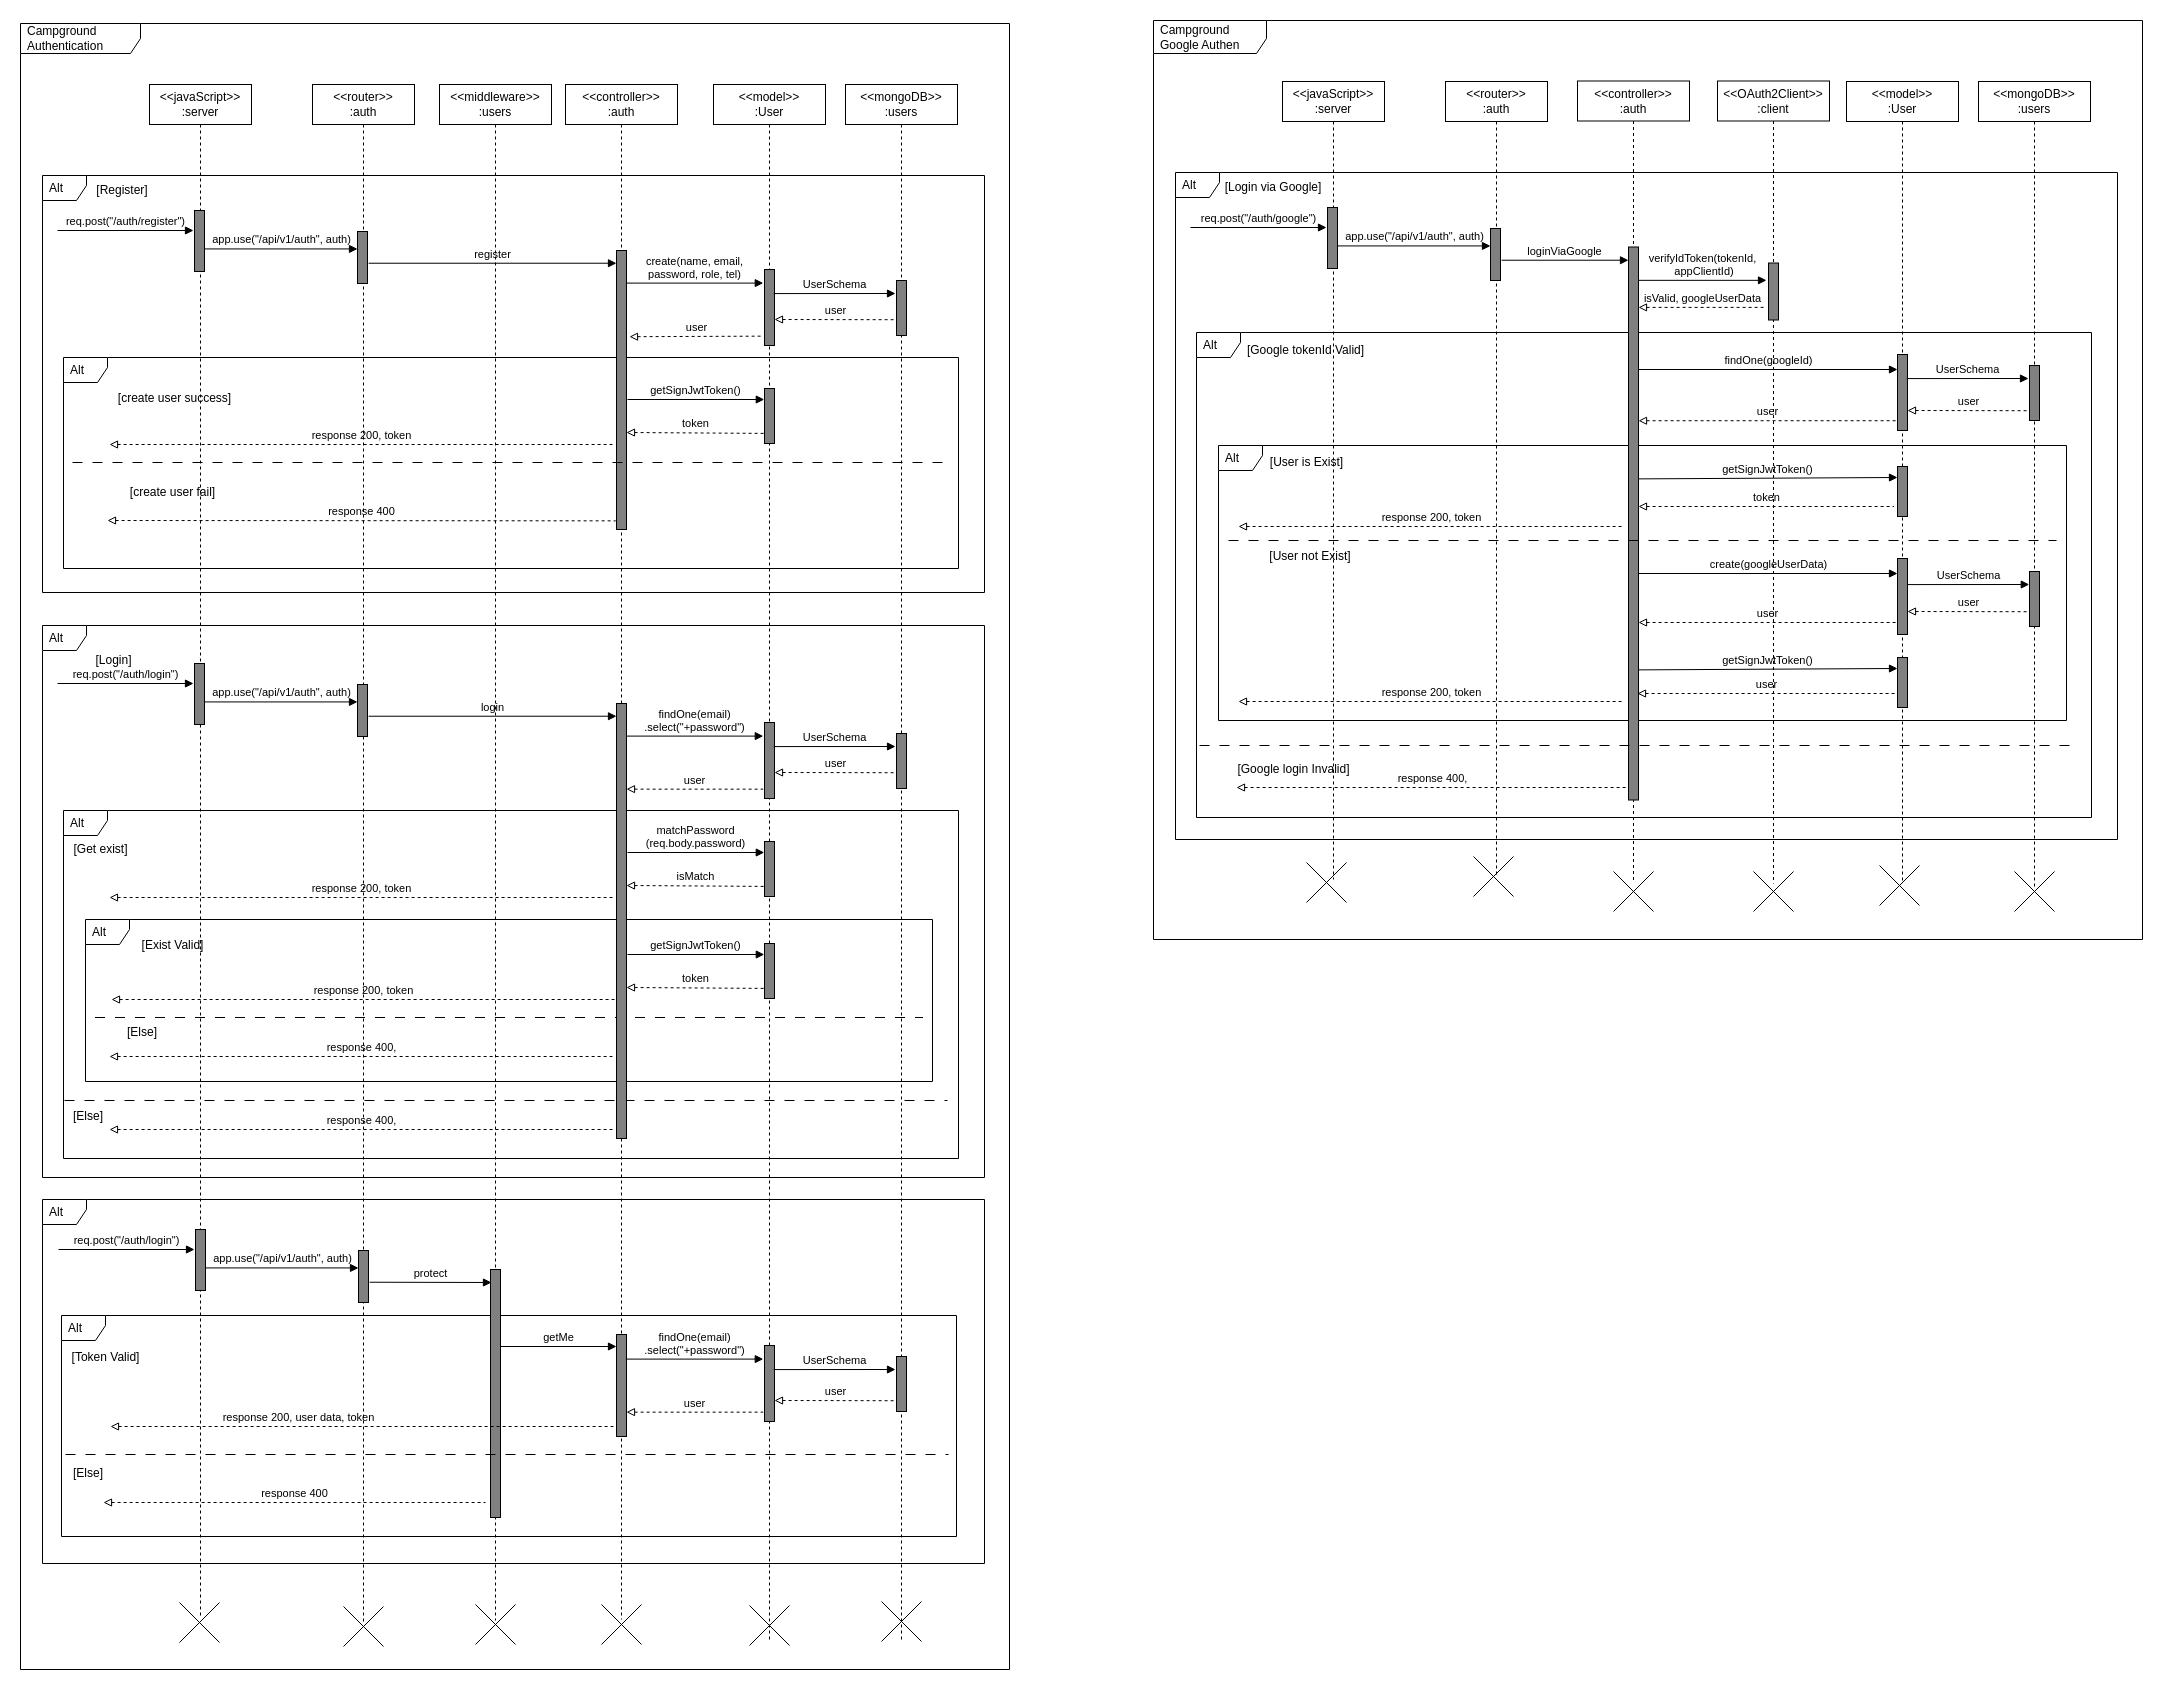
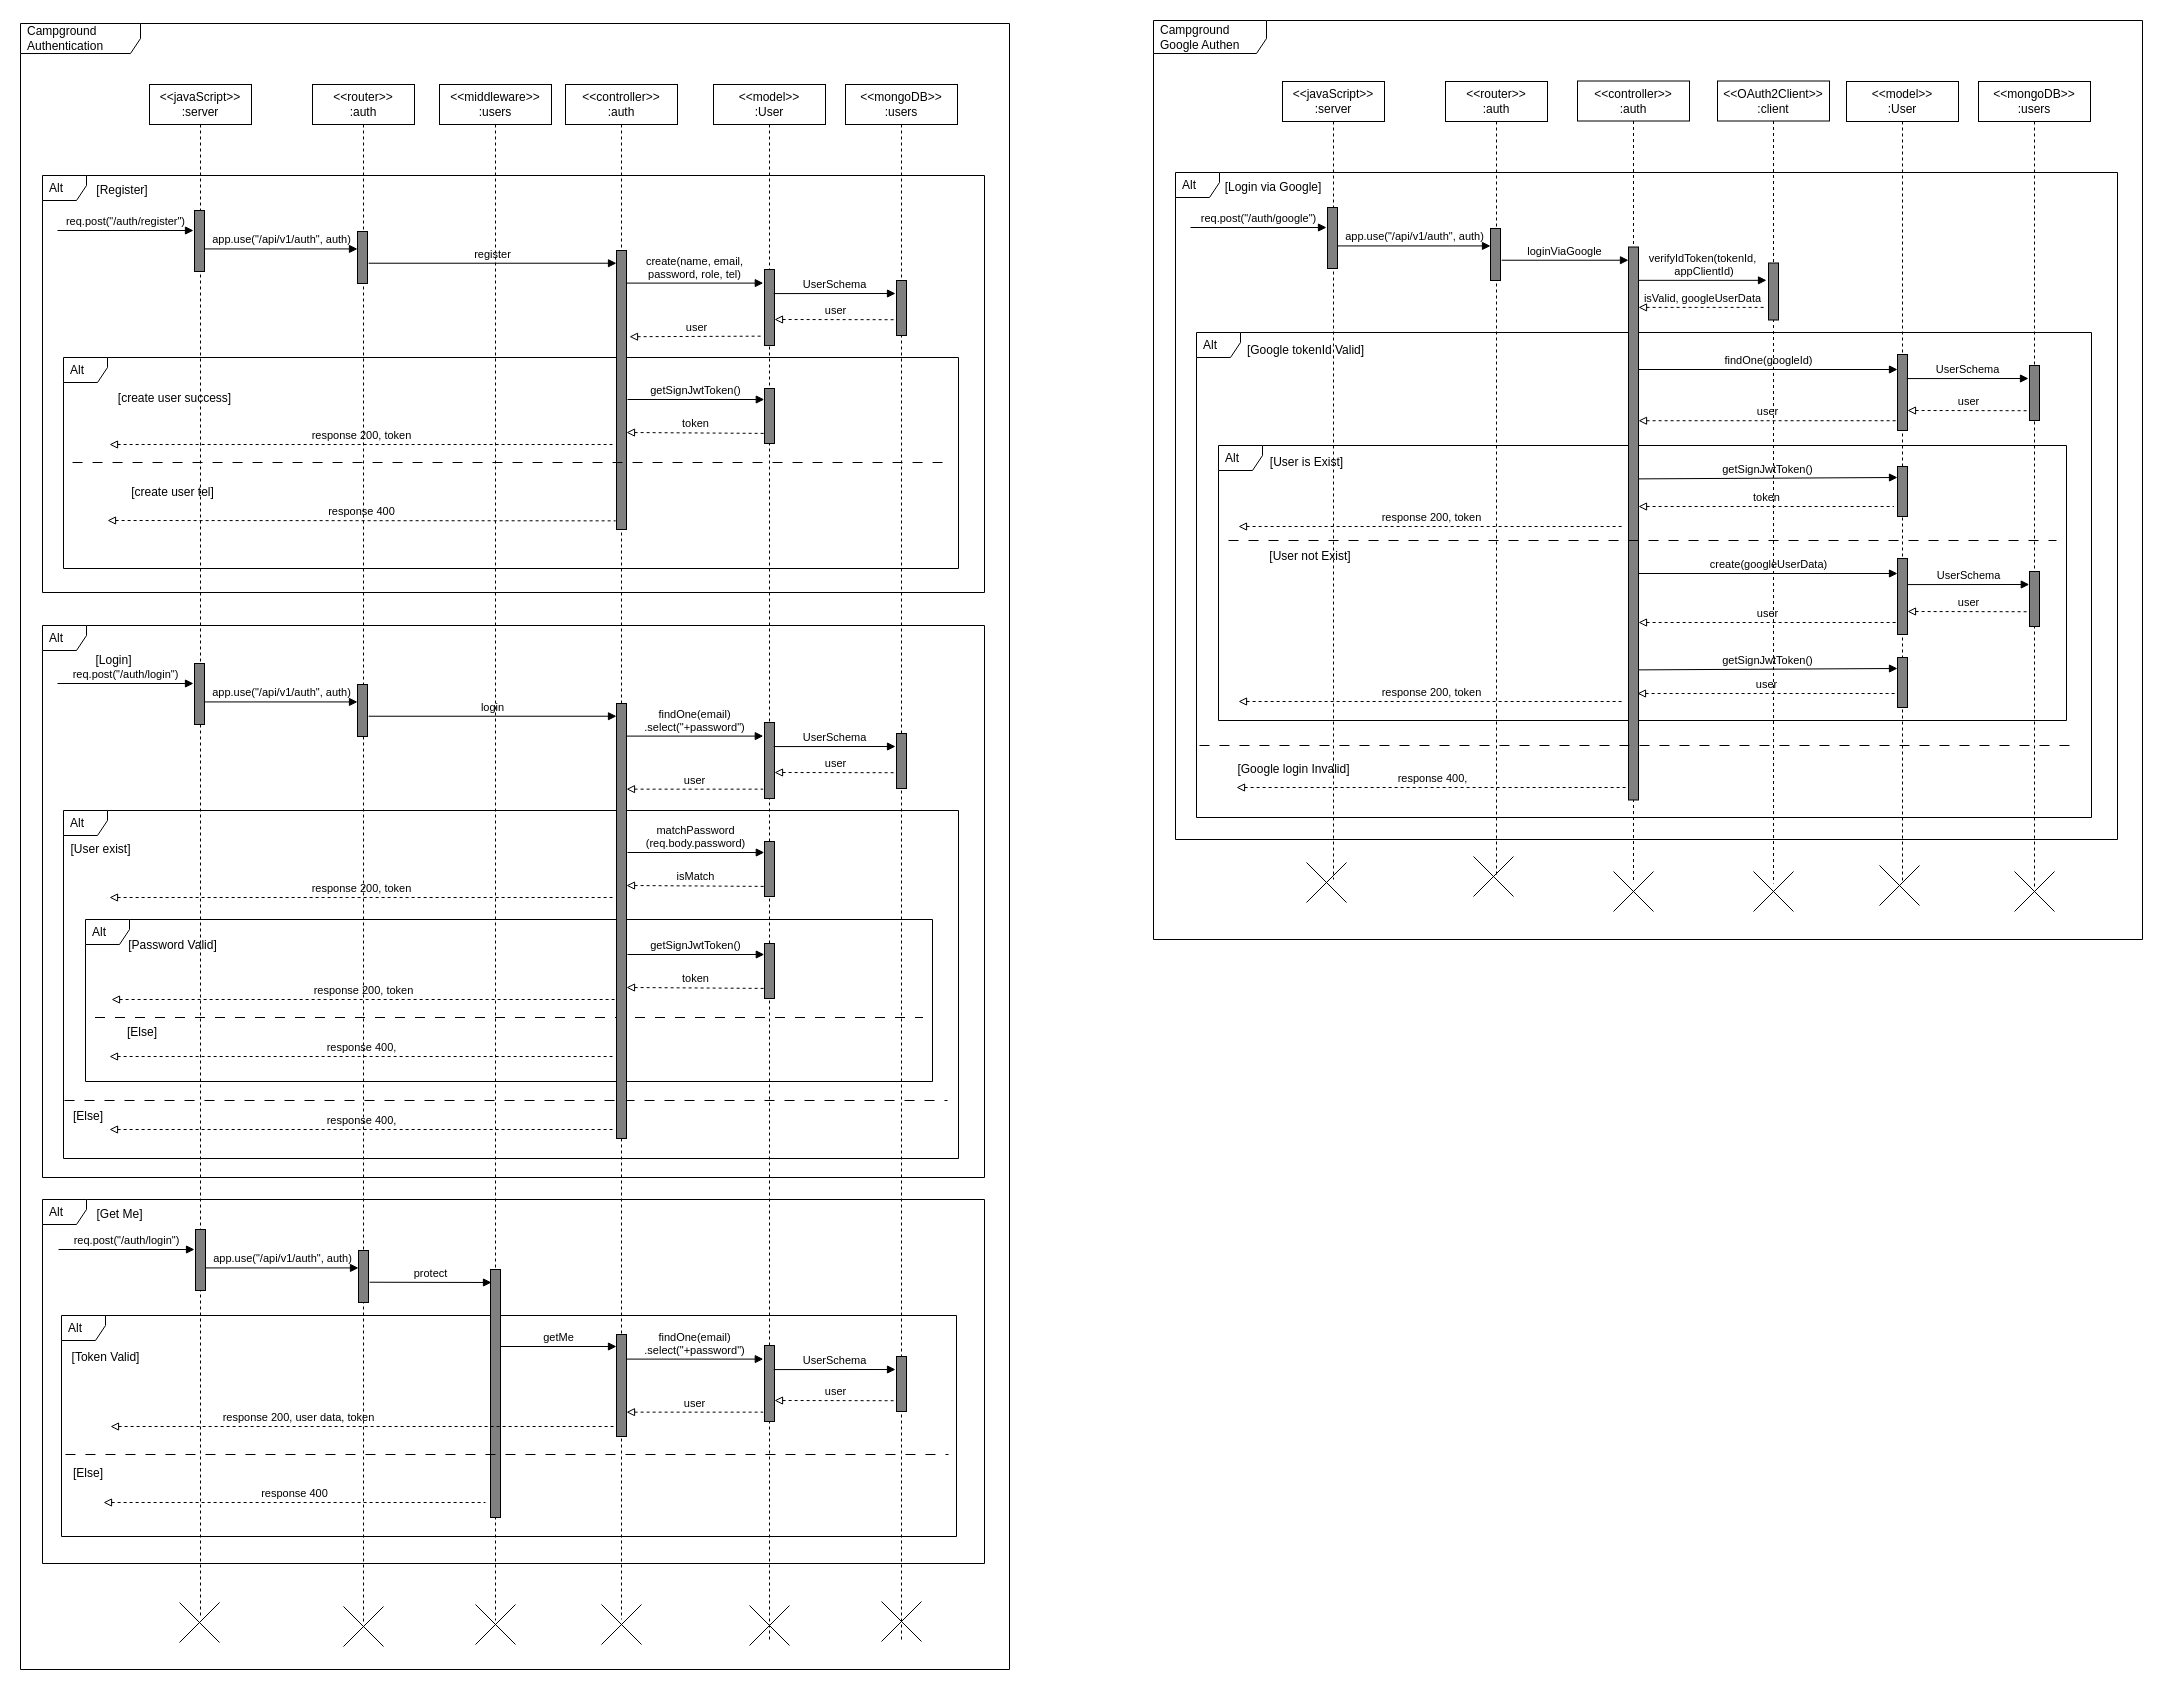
(173, 493) -> (173, 493)
(101, 850) -> (101, 850)
(173, 946) -> (173, 946)
none -> (120, 1215)
